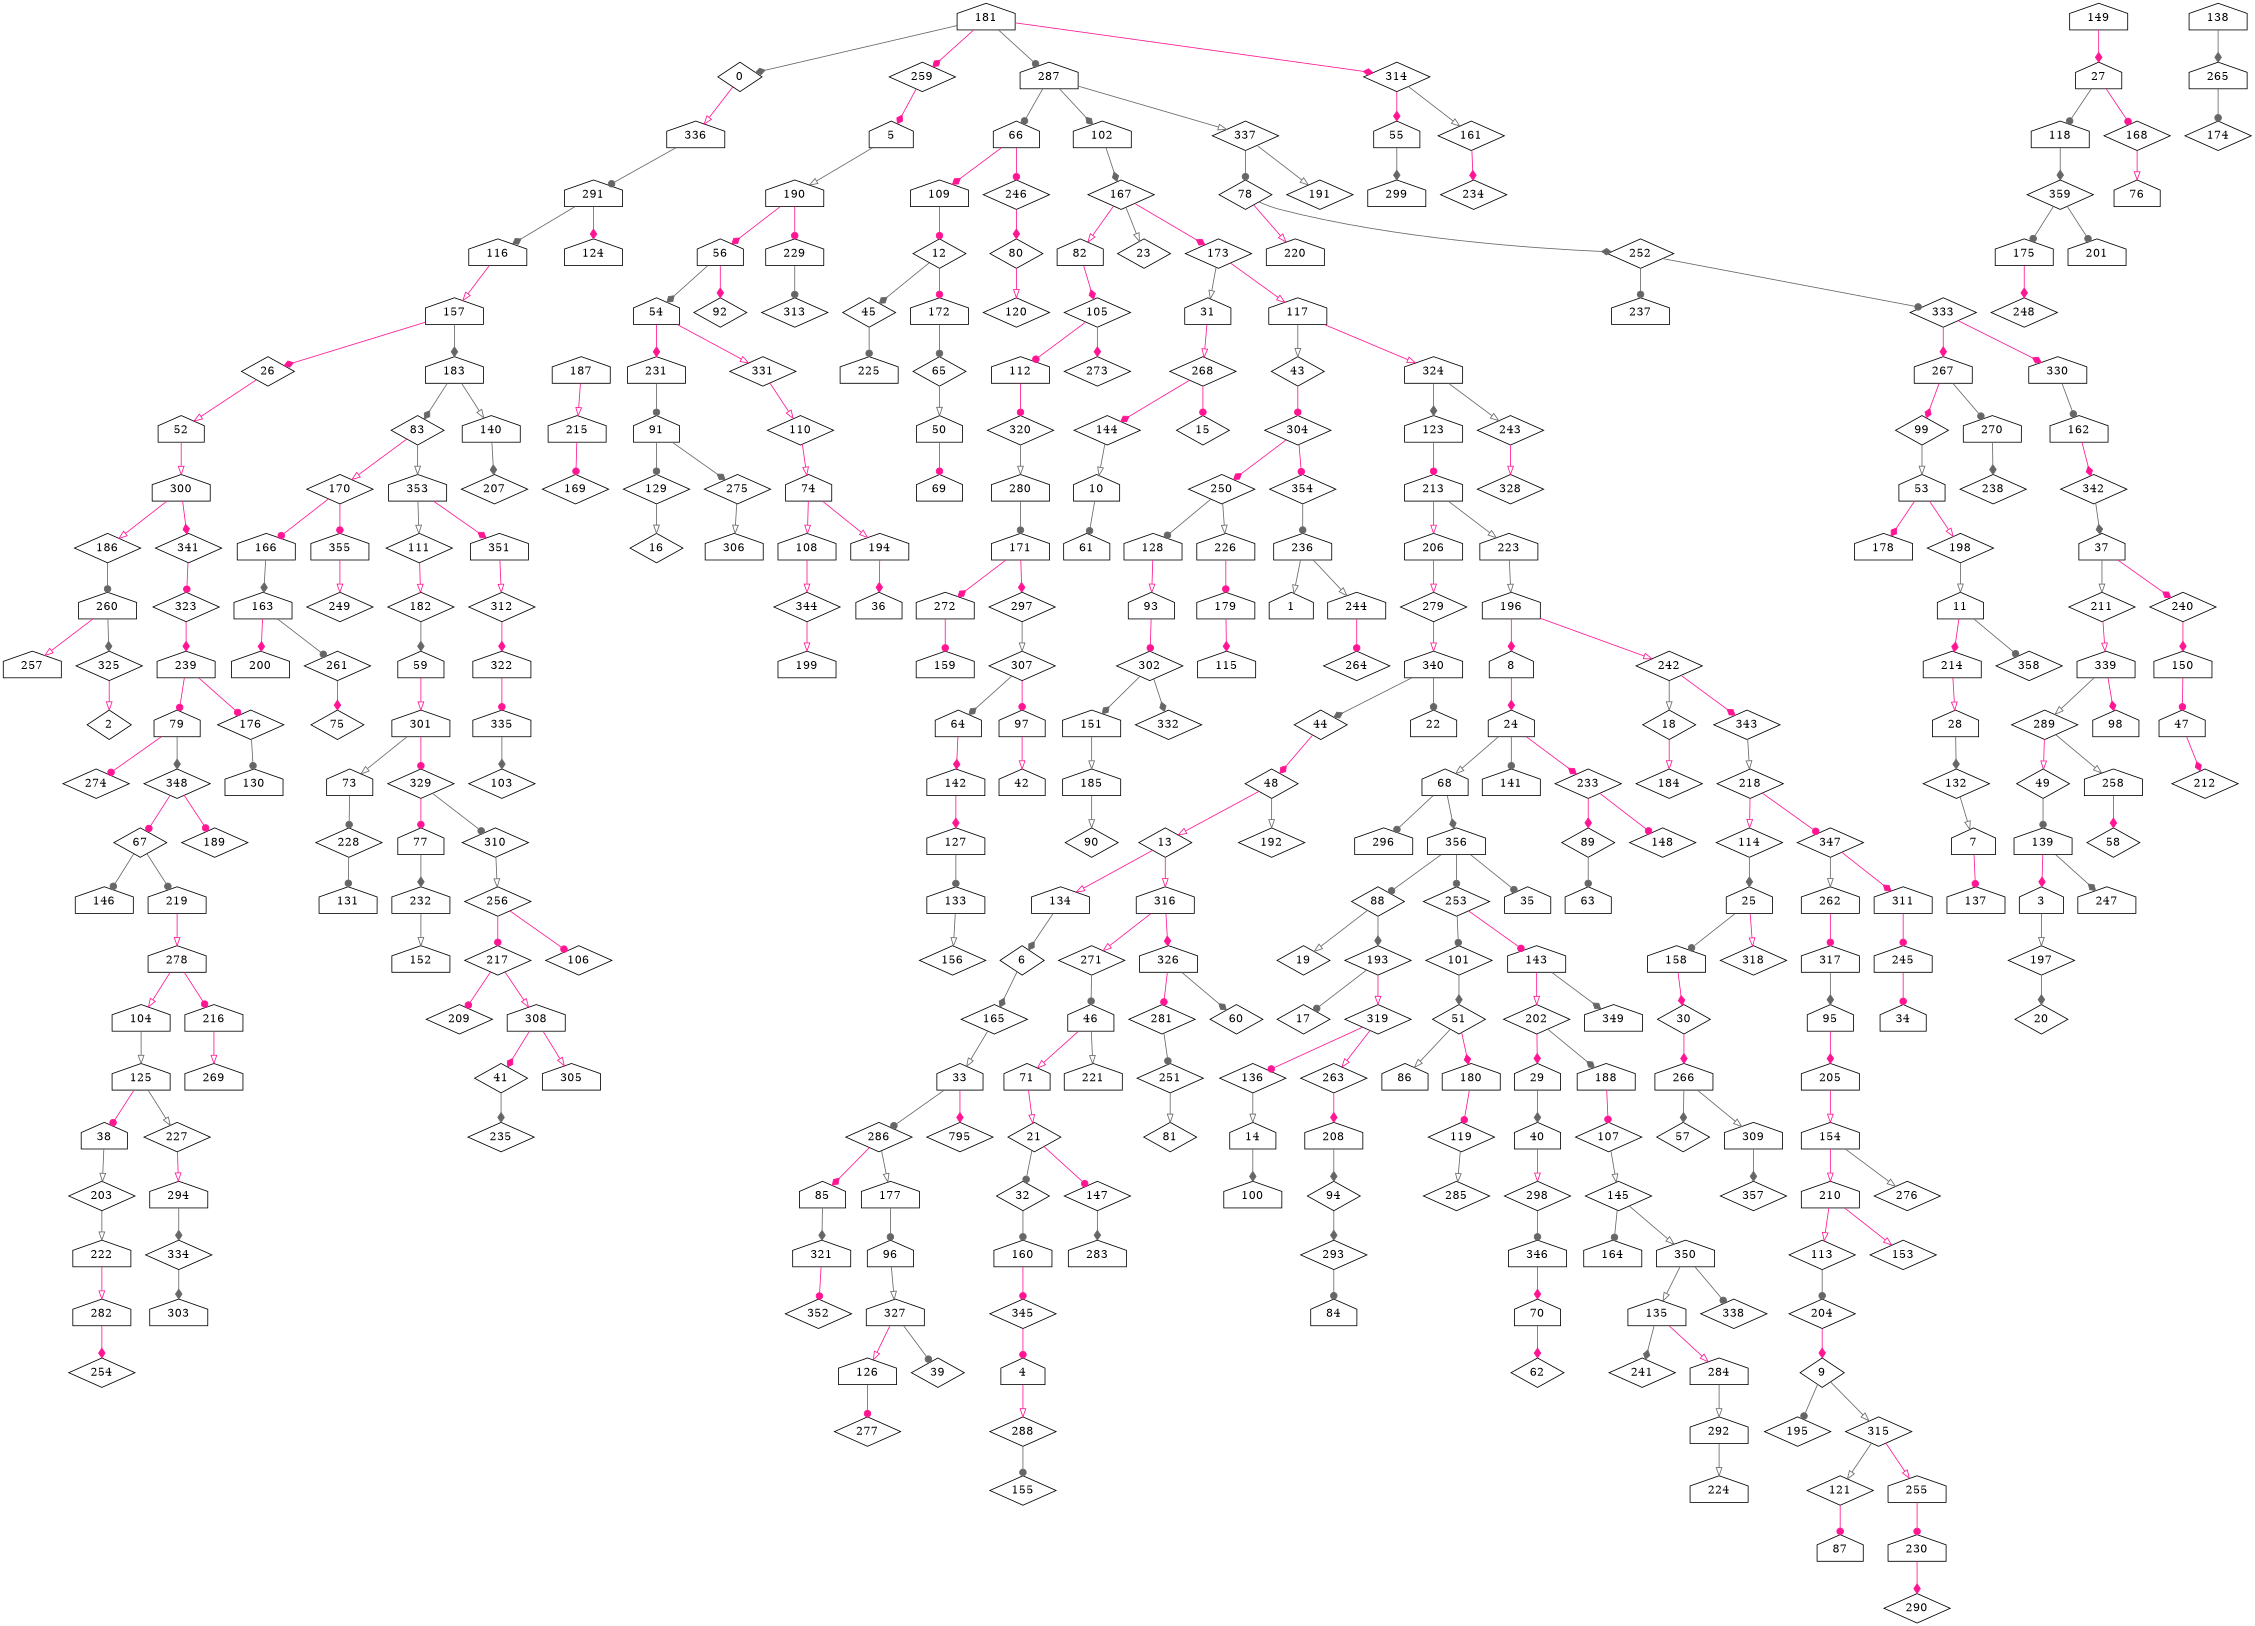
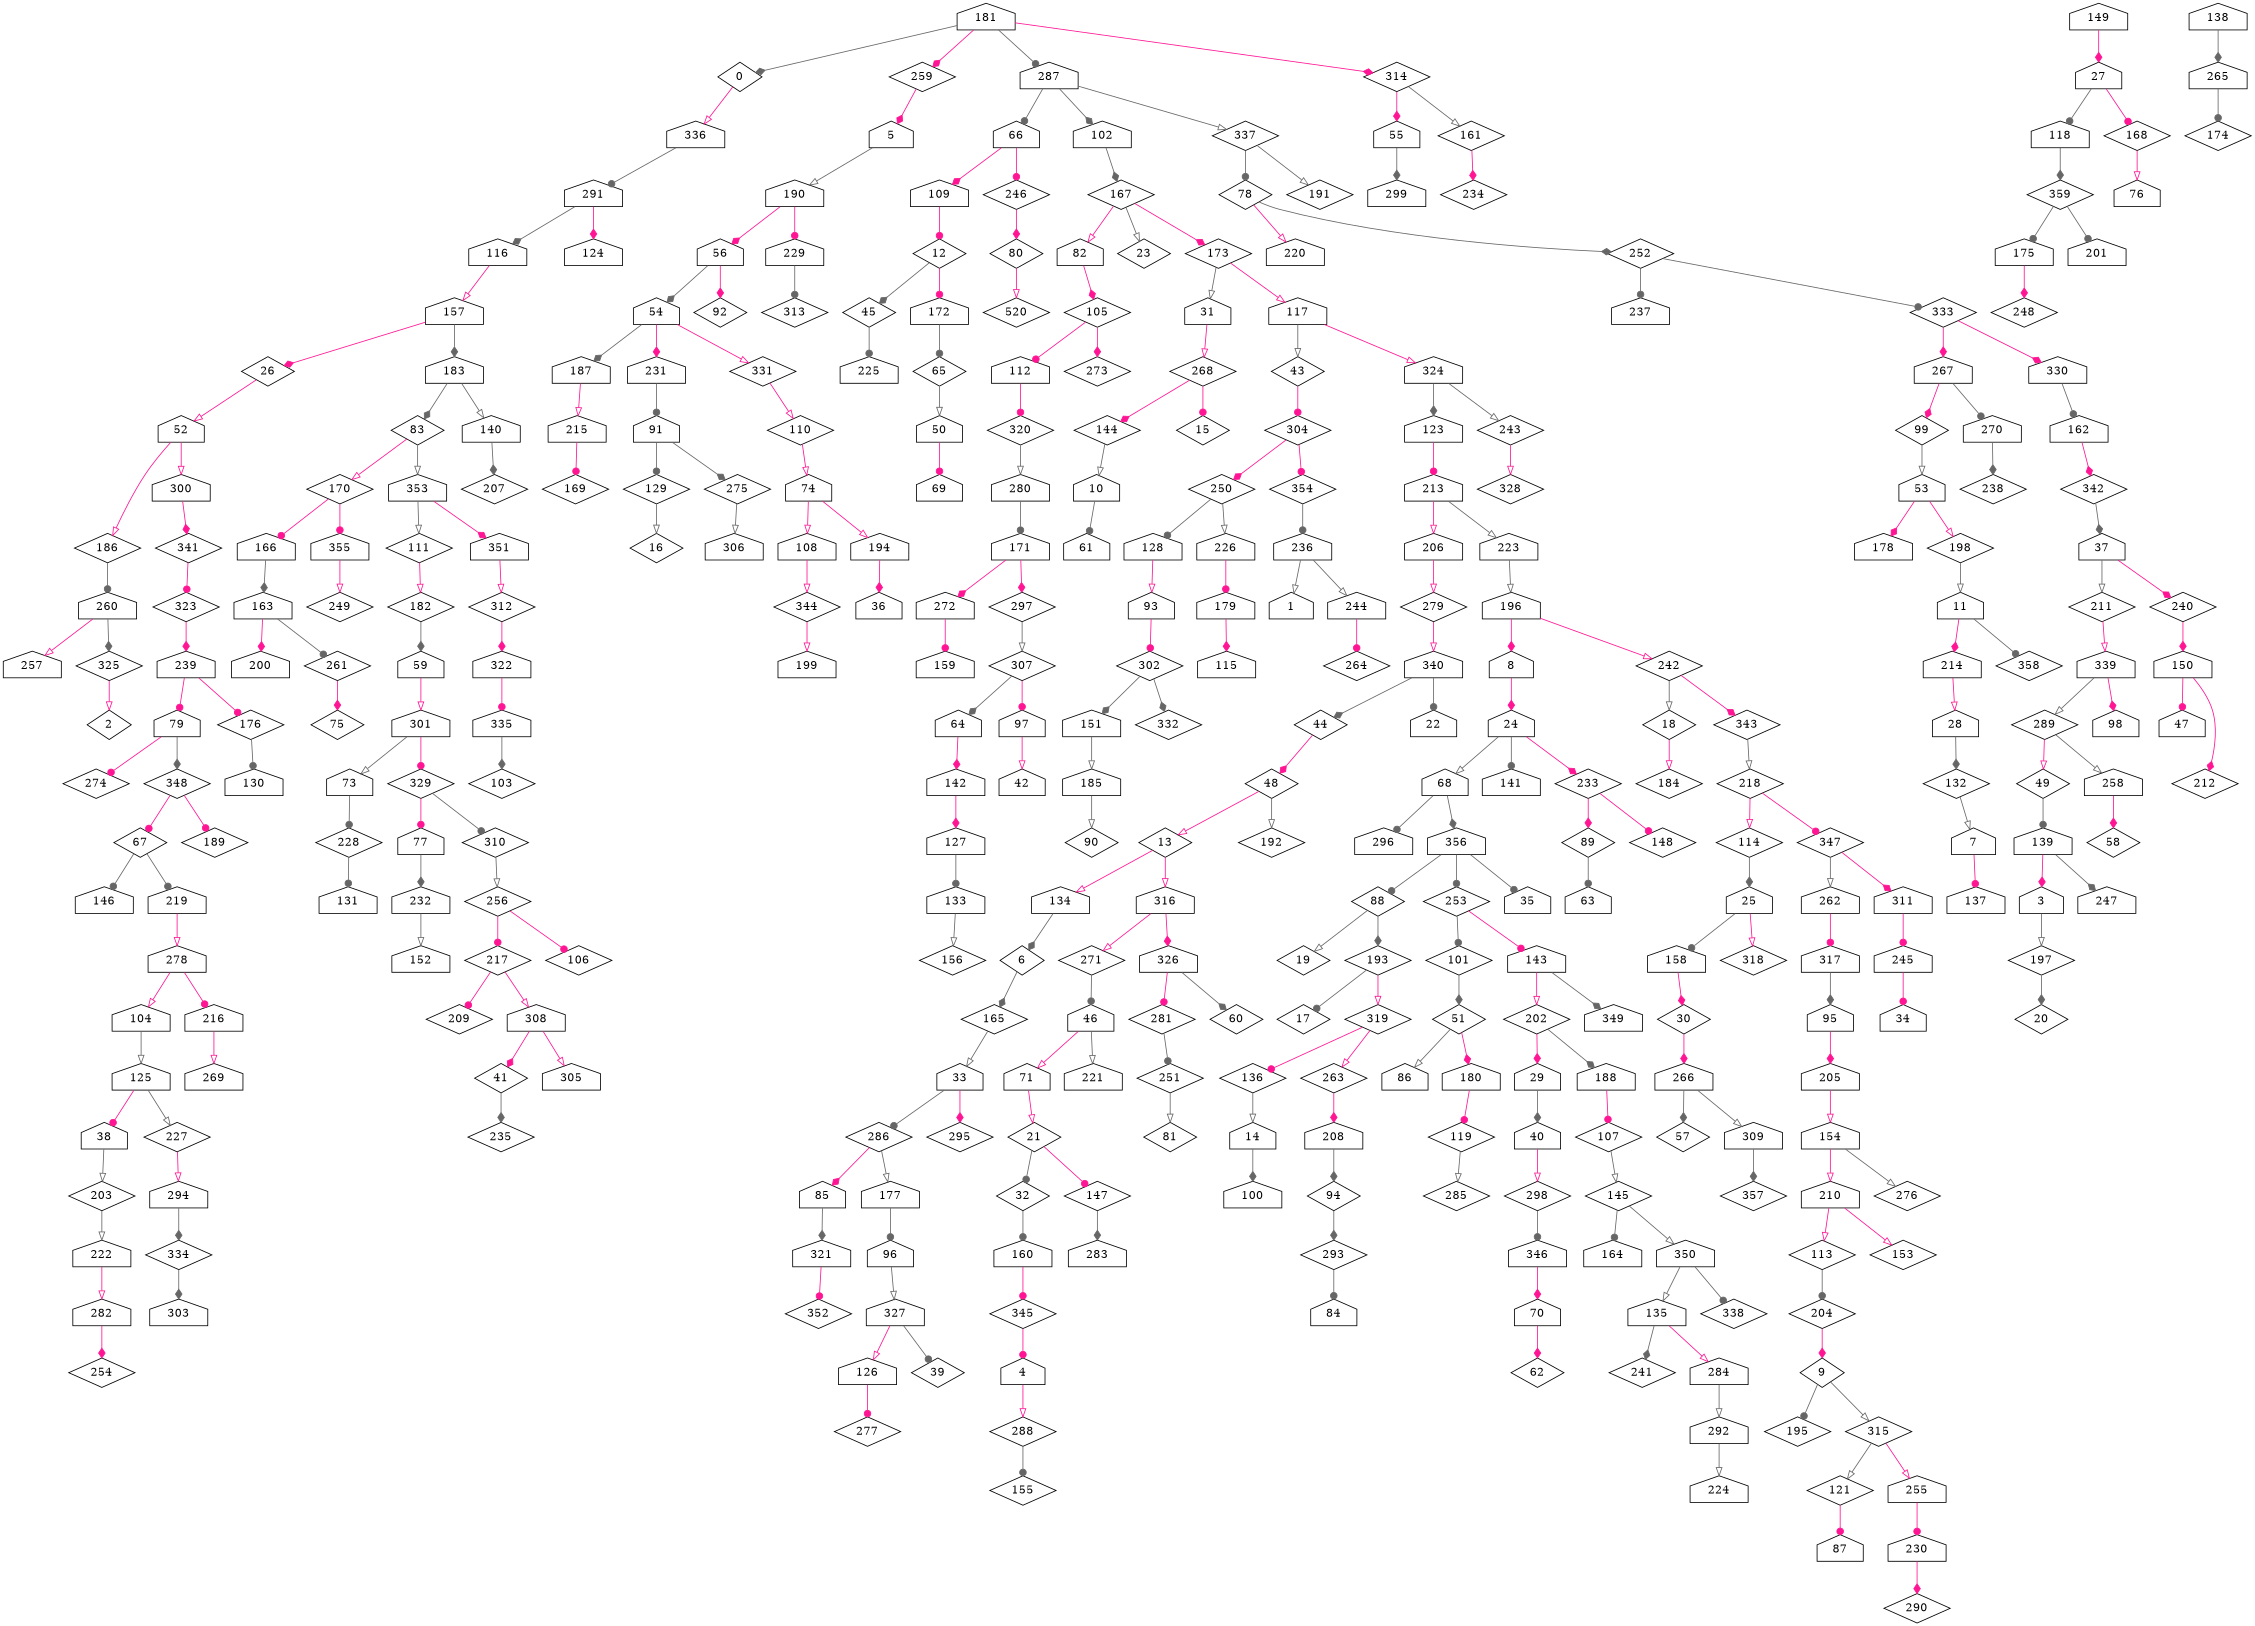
(1016, 312) -> (1016, 312)
none -> (622, 340)
(146, 517) -> (140, 483)
(2192, 749) -> (2214, 717)
(960, 1137) -> (960, 1137)
